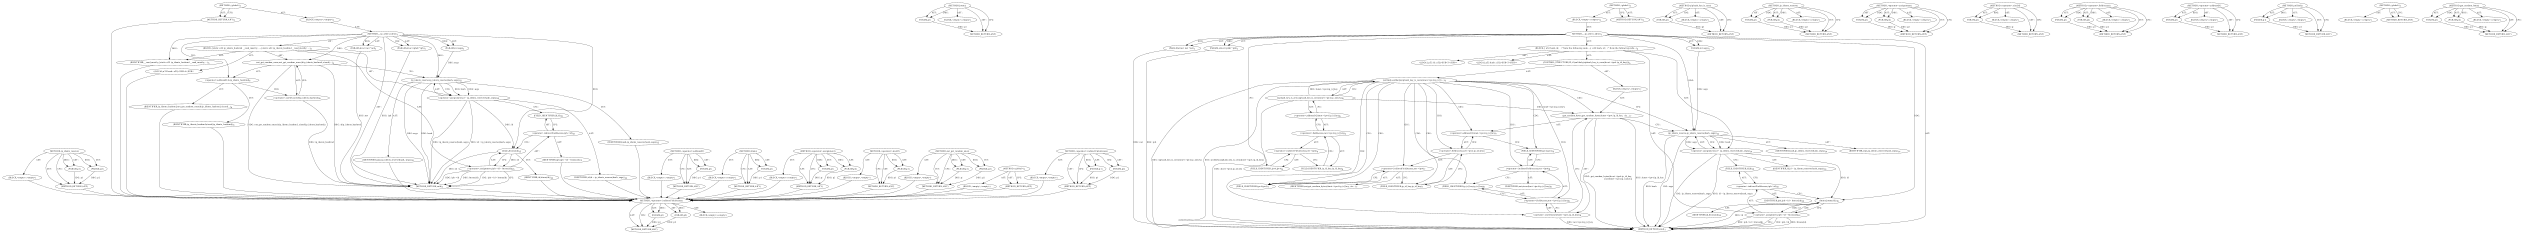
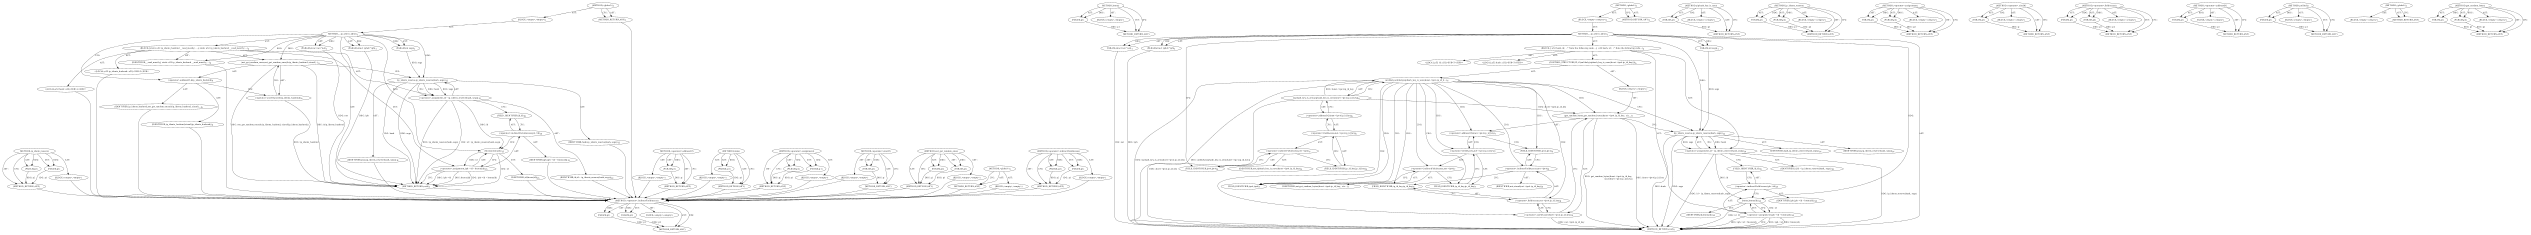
none -> (122, 71)
none -> (1270, 169)
